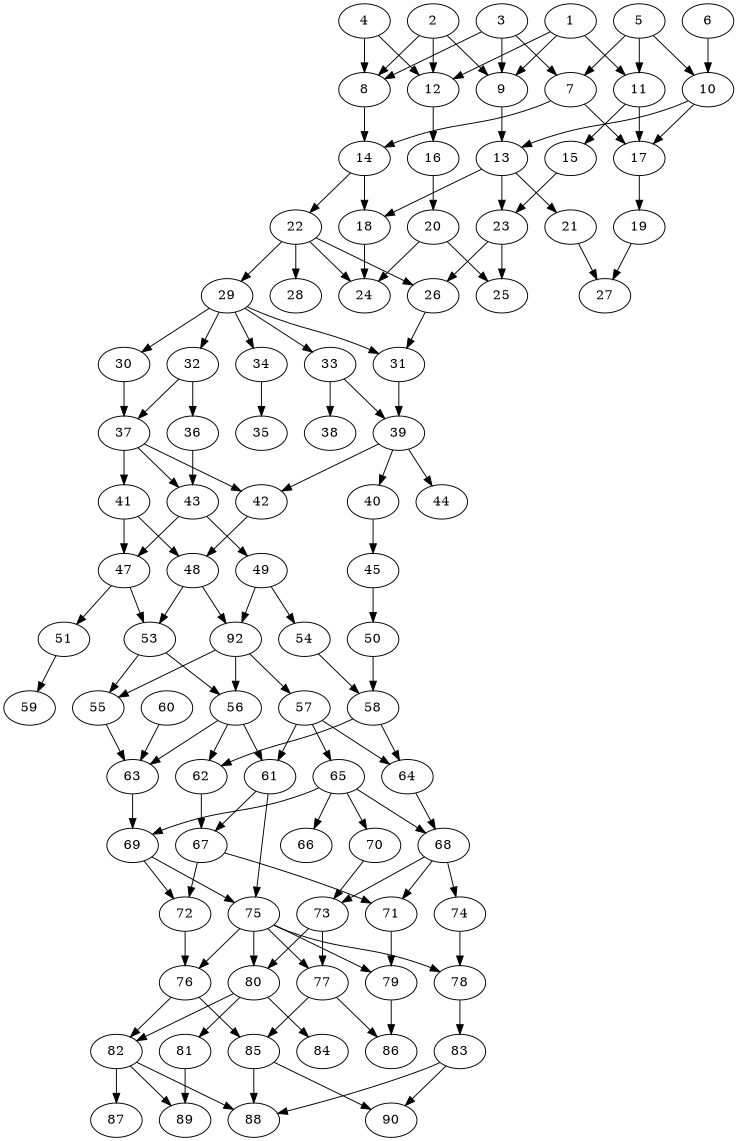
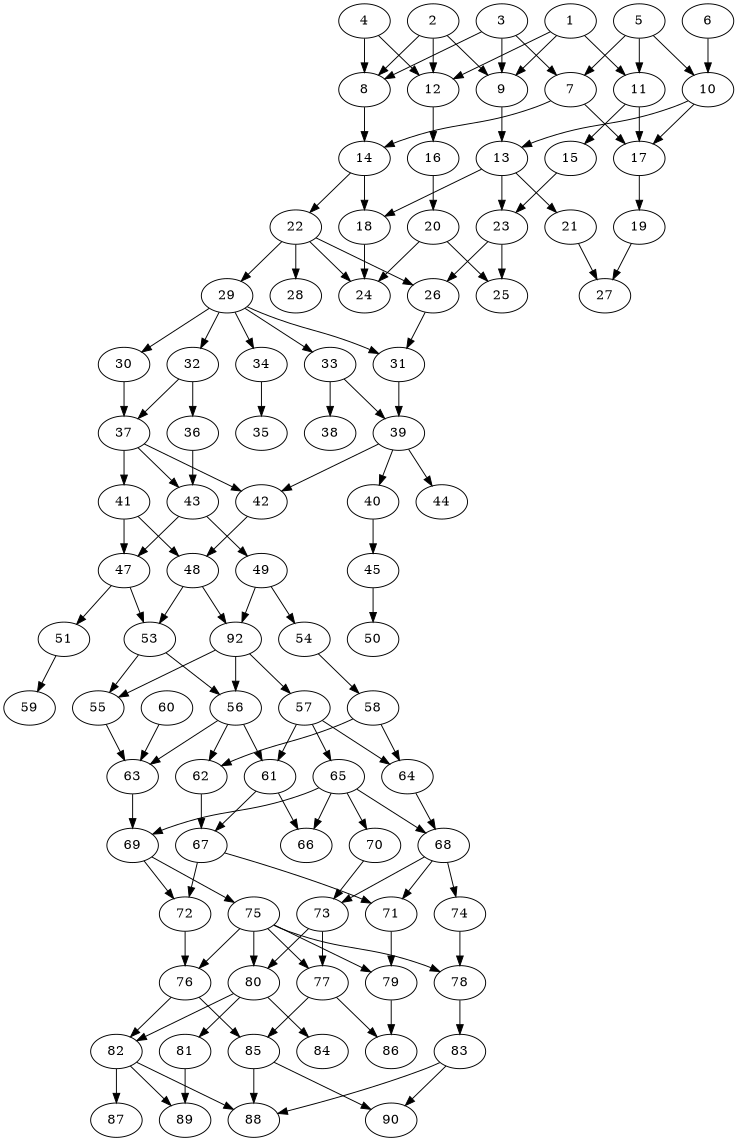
(373, 669) -> none
(263, 840) -> (286, 807)
